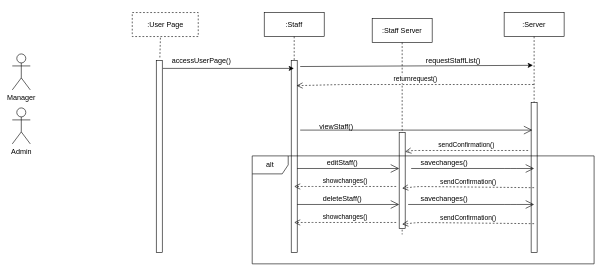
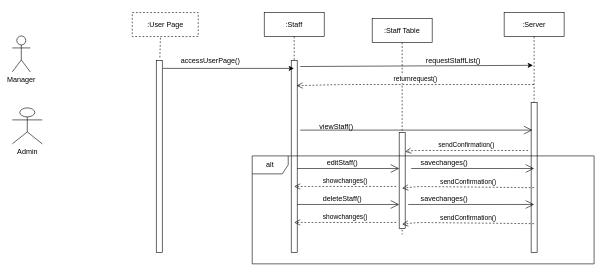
(402, 31) -> (402, 31)
(201, 60) -> (210, 60)
(21, 72) -> (21, 54)
(21, 126) -> (27, 126)
